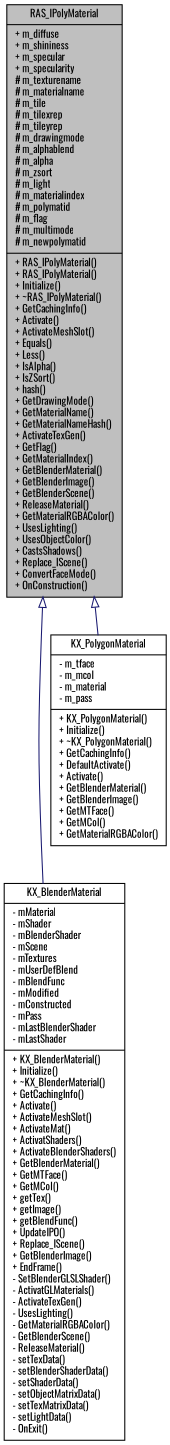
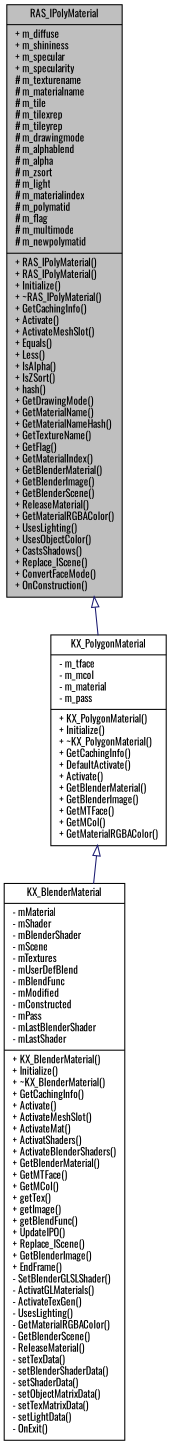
(50, 436) -> (53, 436)
(39, 746) -> (95, 870)
